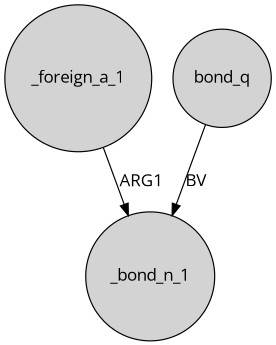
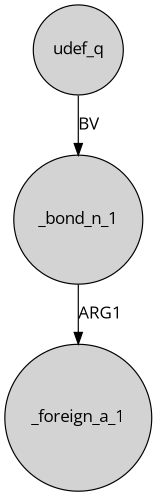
(222, 78) -> (78, 50)
(114, 176) -> (78, 308)
